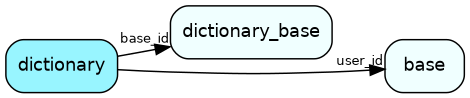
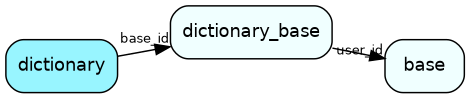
(244, 74) -> (351, 52)
